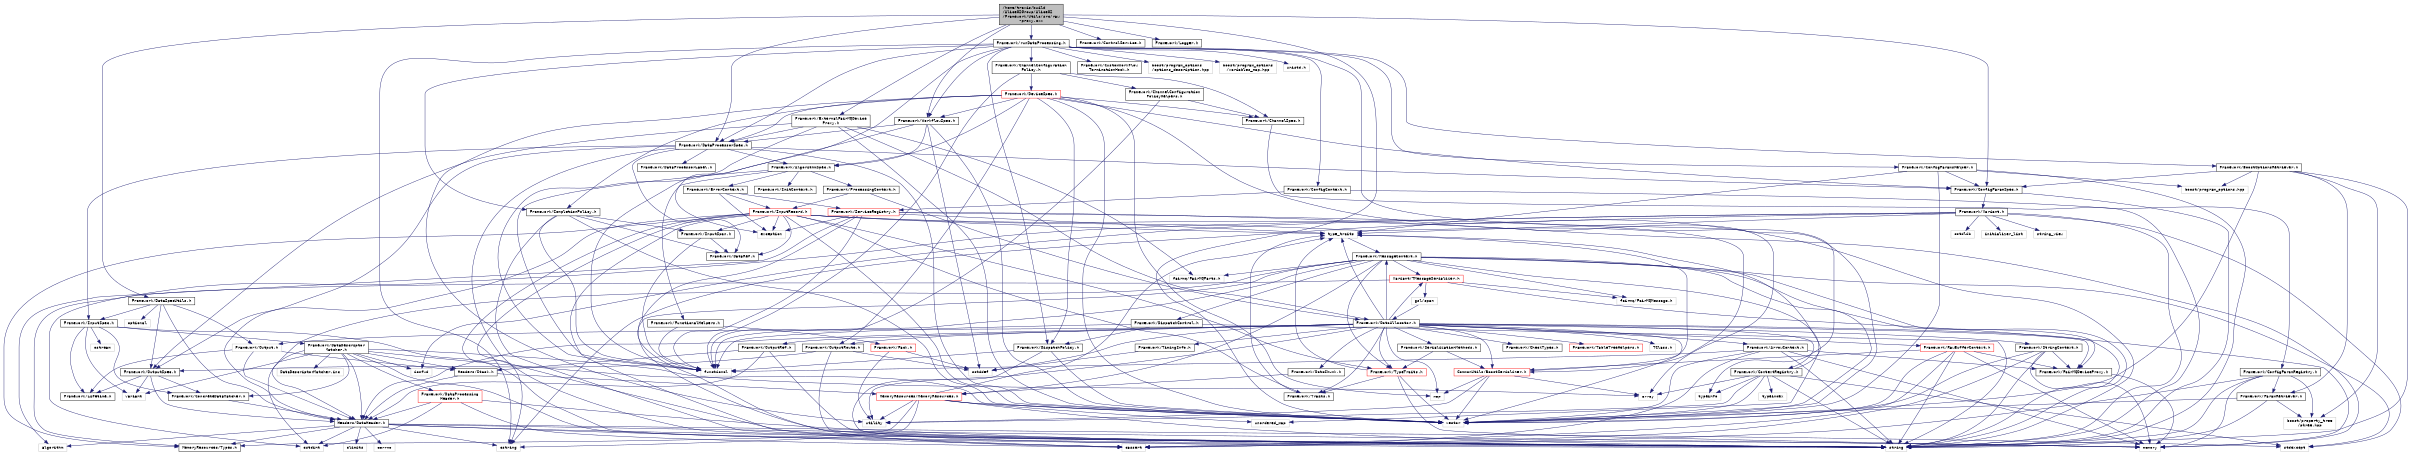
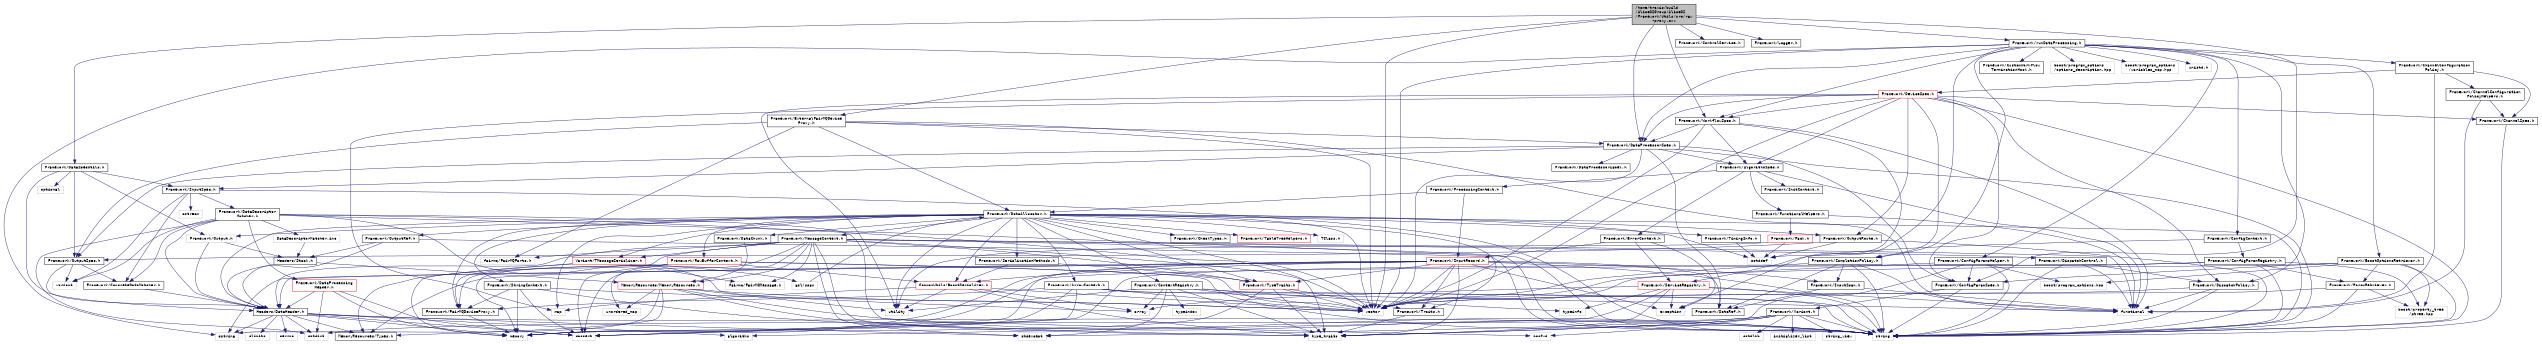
(1206, 238) -> none
(1362, 245) -> (1035, 331)
(410, 361) -> (302, 248)
(88, 397) -> none
